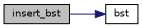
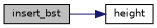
(122, 14) -> (129, 14)
